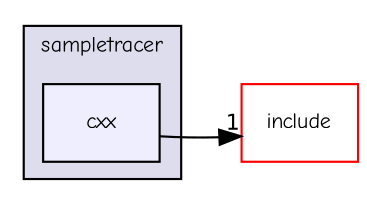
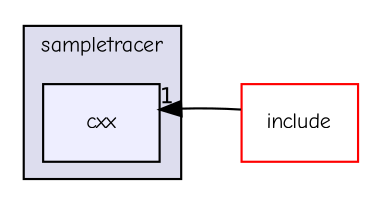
(195, 137) -> (211, 108)
